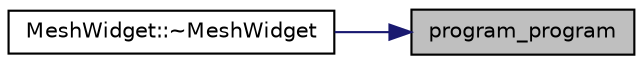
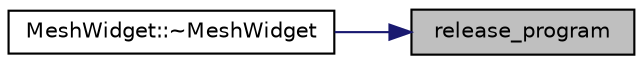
(523, 32) -> (523, 32)
